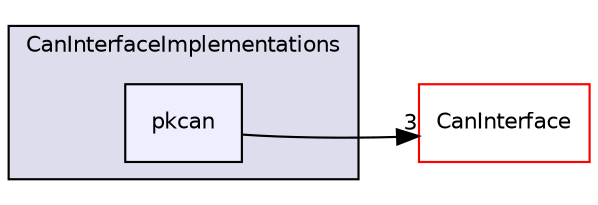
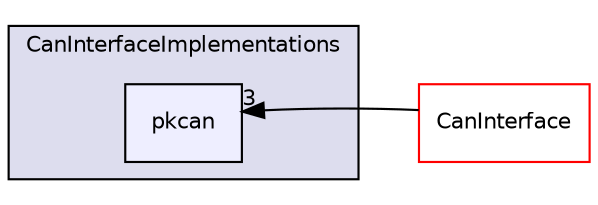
(319, 138) -> (341, 109)
